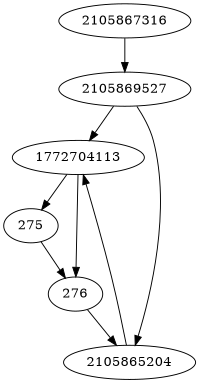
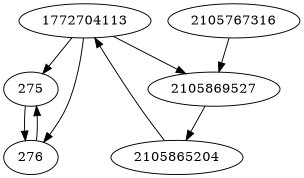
(125, 21) -> (234, 21)
(104, 119) -> (145, 53)
(99, 324) -> (37, 128)
